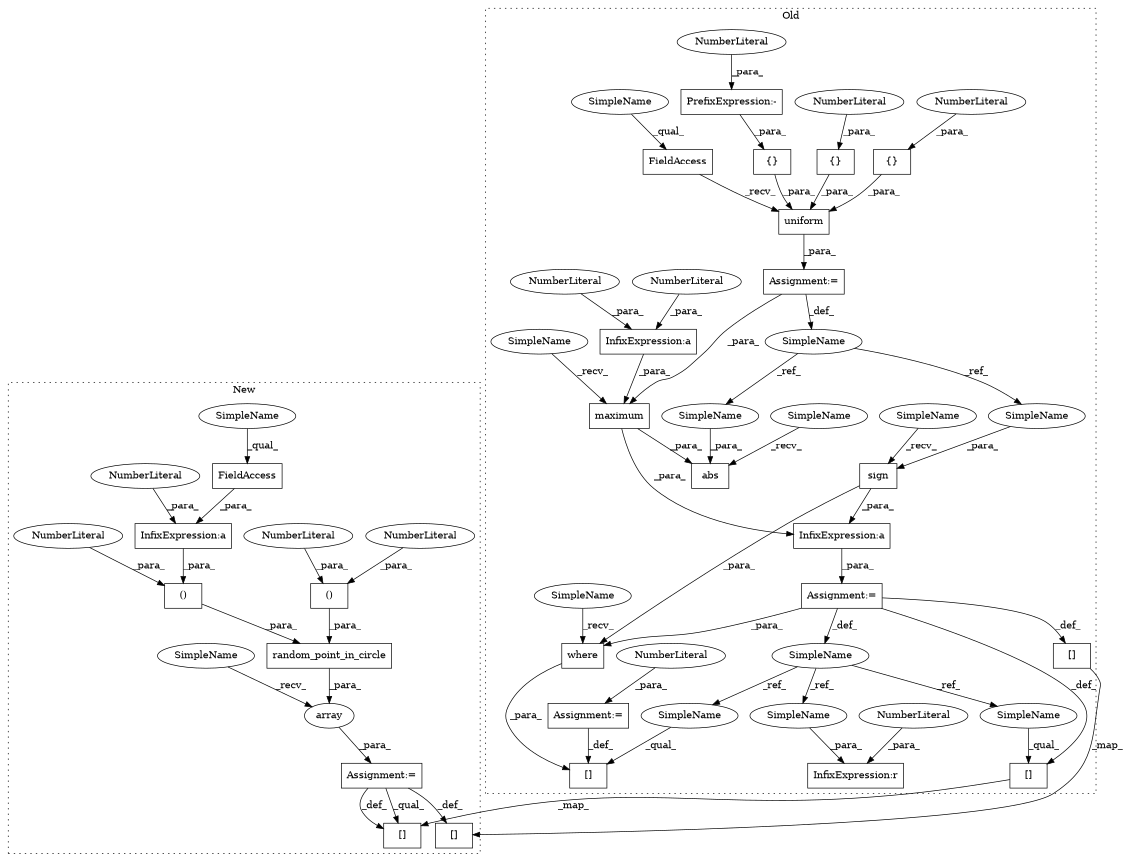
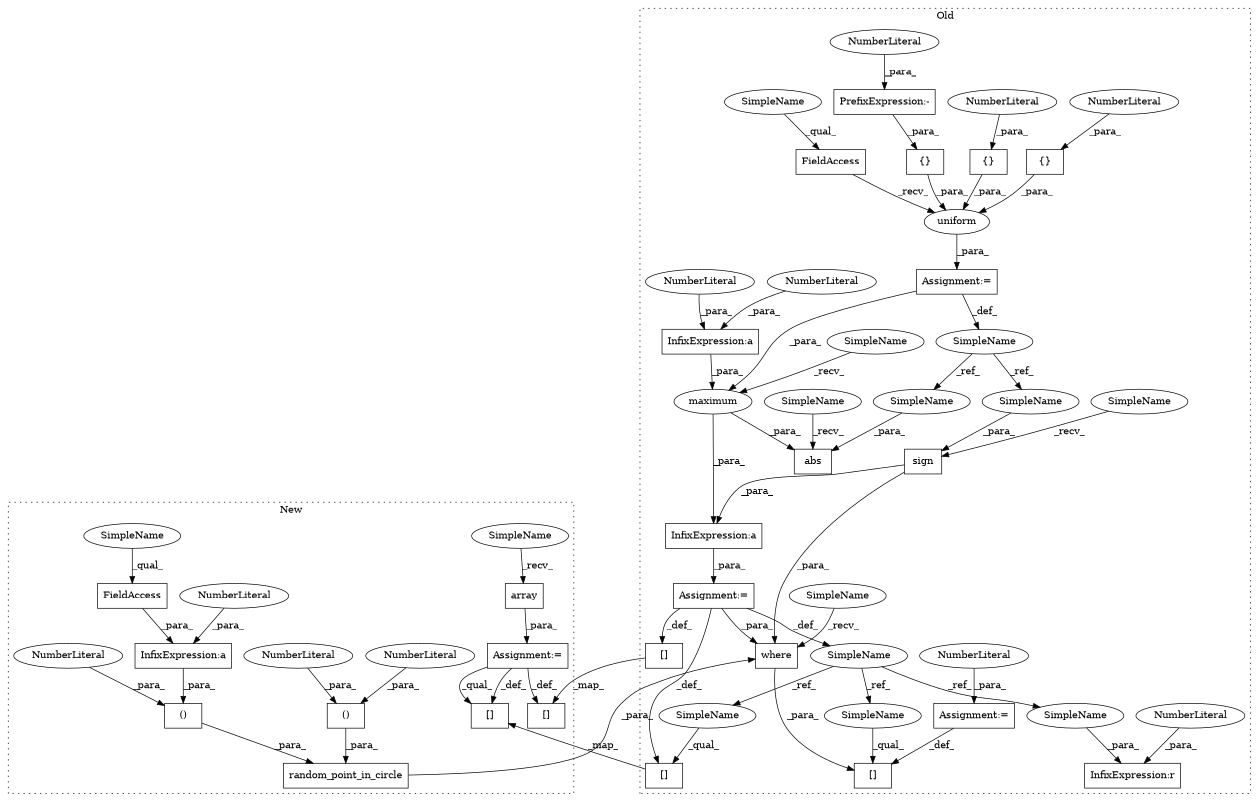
(804, 222) -> (957, 222)
(619, 416) -> (713, 402)
(329, 682) -> (601, 742)
(329, 716) -> (524, 596)
